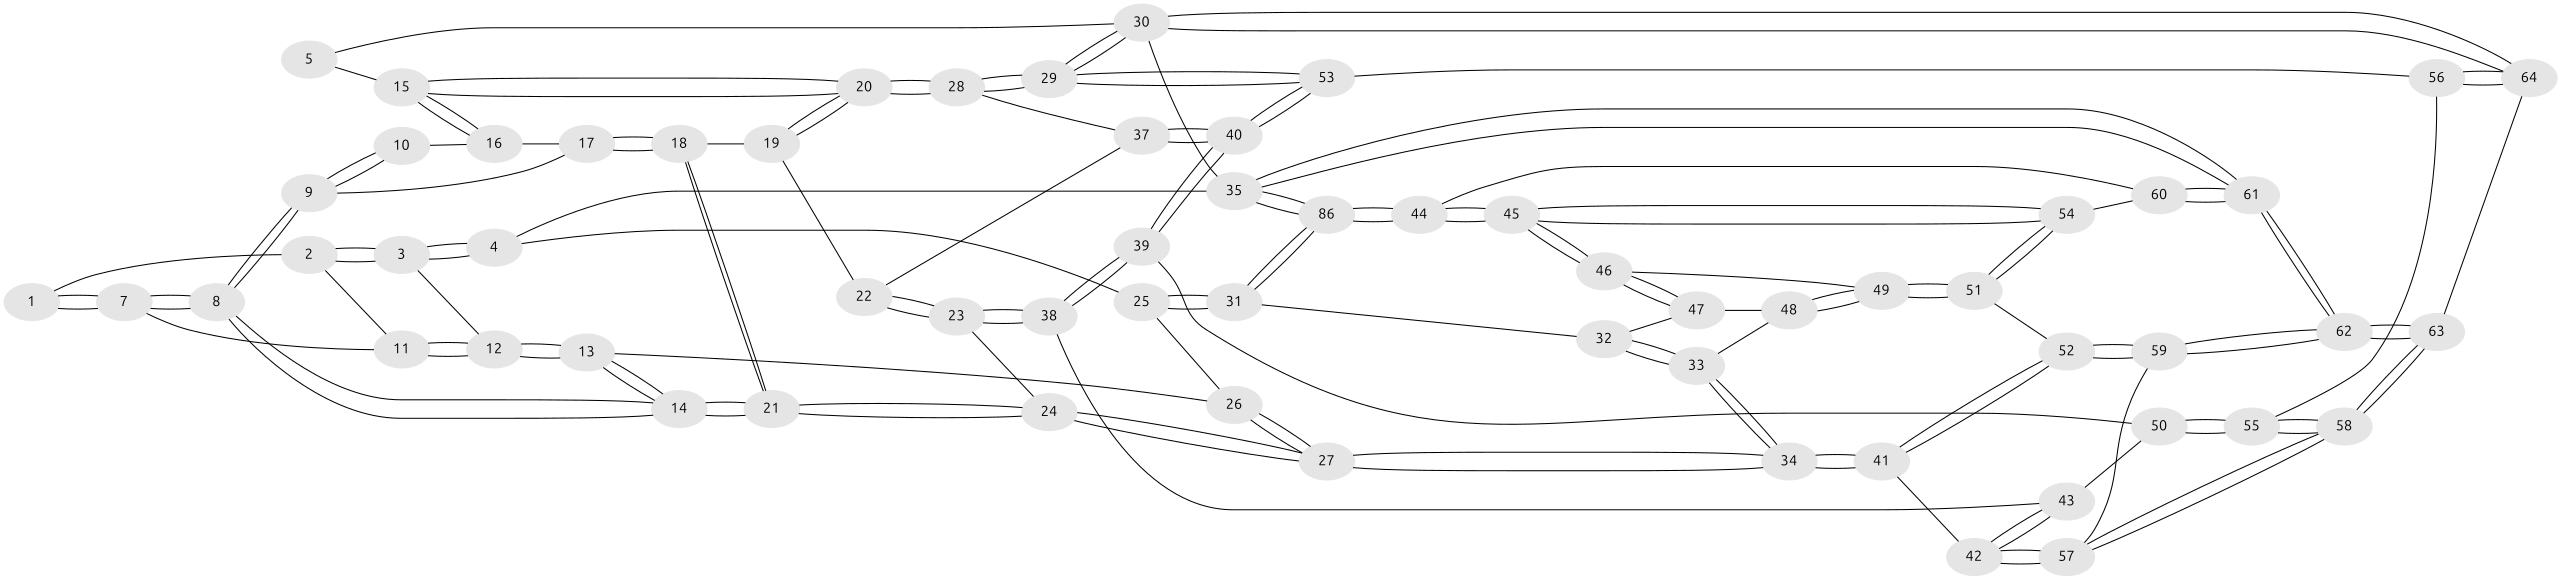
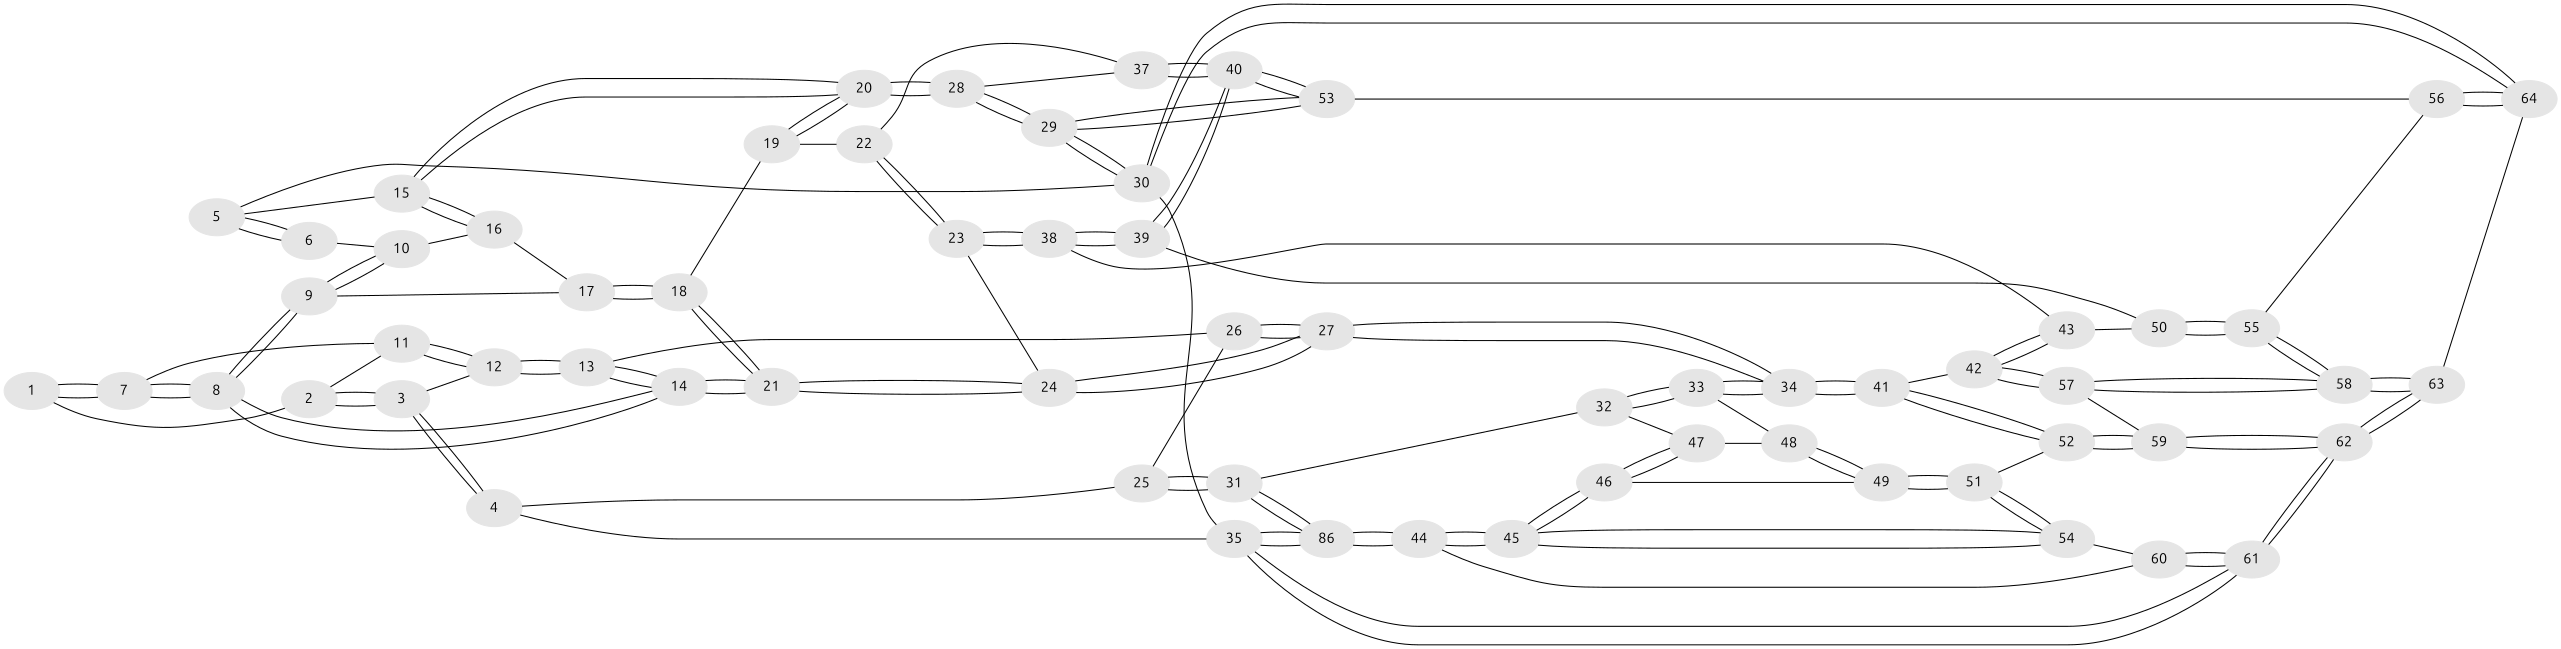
none -> (309, 241)
